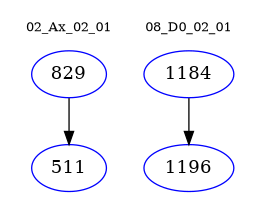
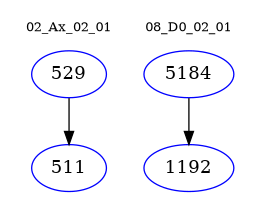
(69, 74) -> (69, 74)
(189, 74) -> (189, 74)
(189, 168) -> (189, 168)
